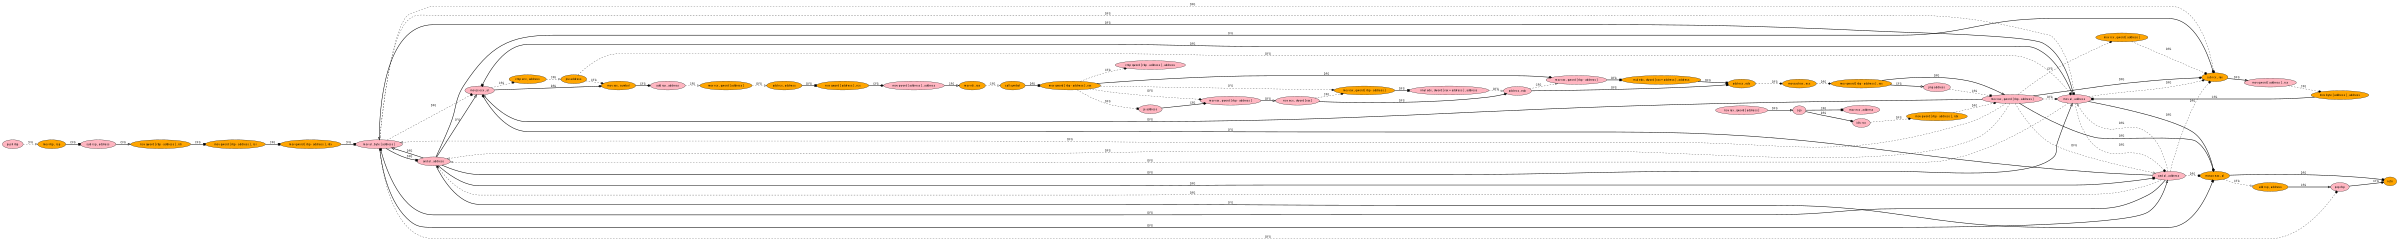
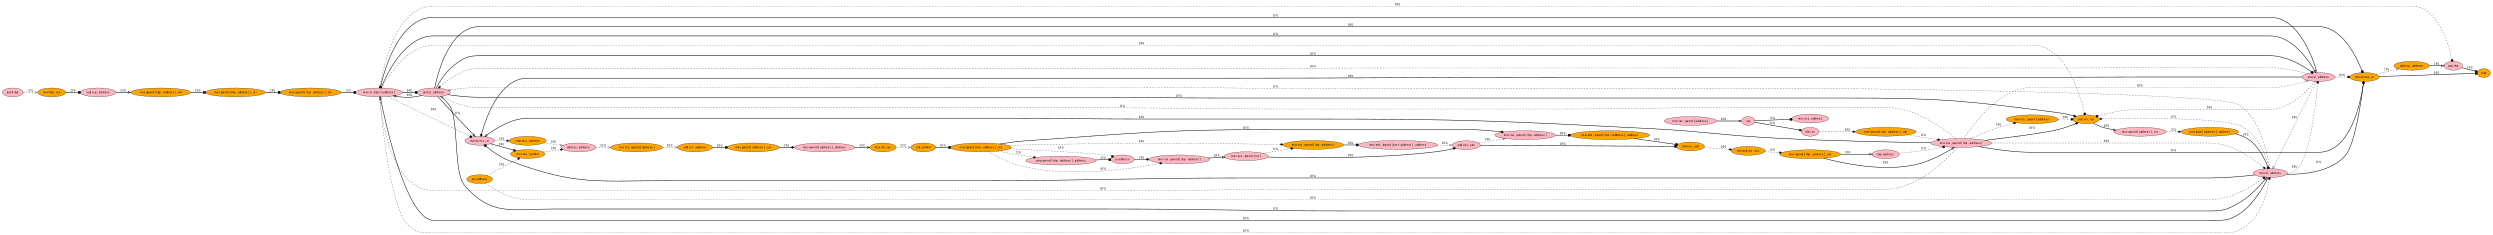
(552, 79) -> (552, 144)
(642, 86) -> (551, 151)
none -> (1102, 160)
